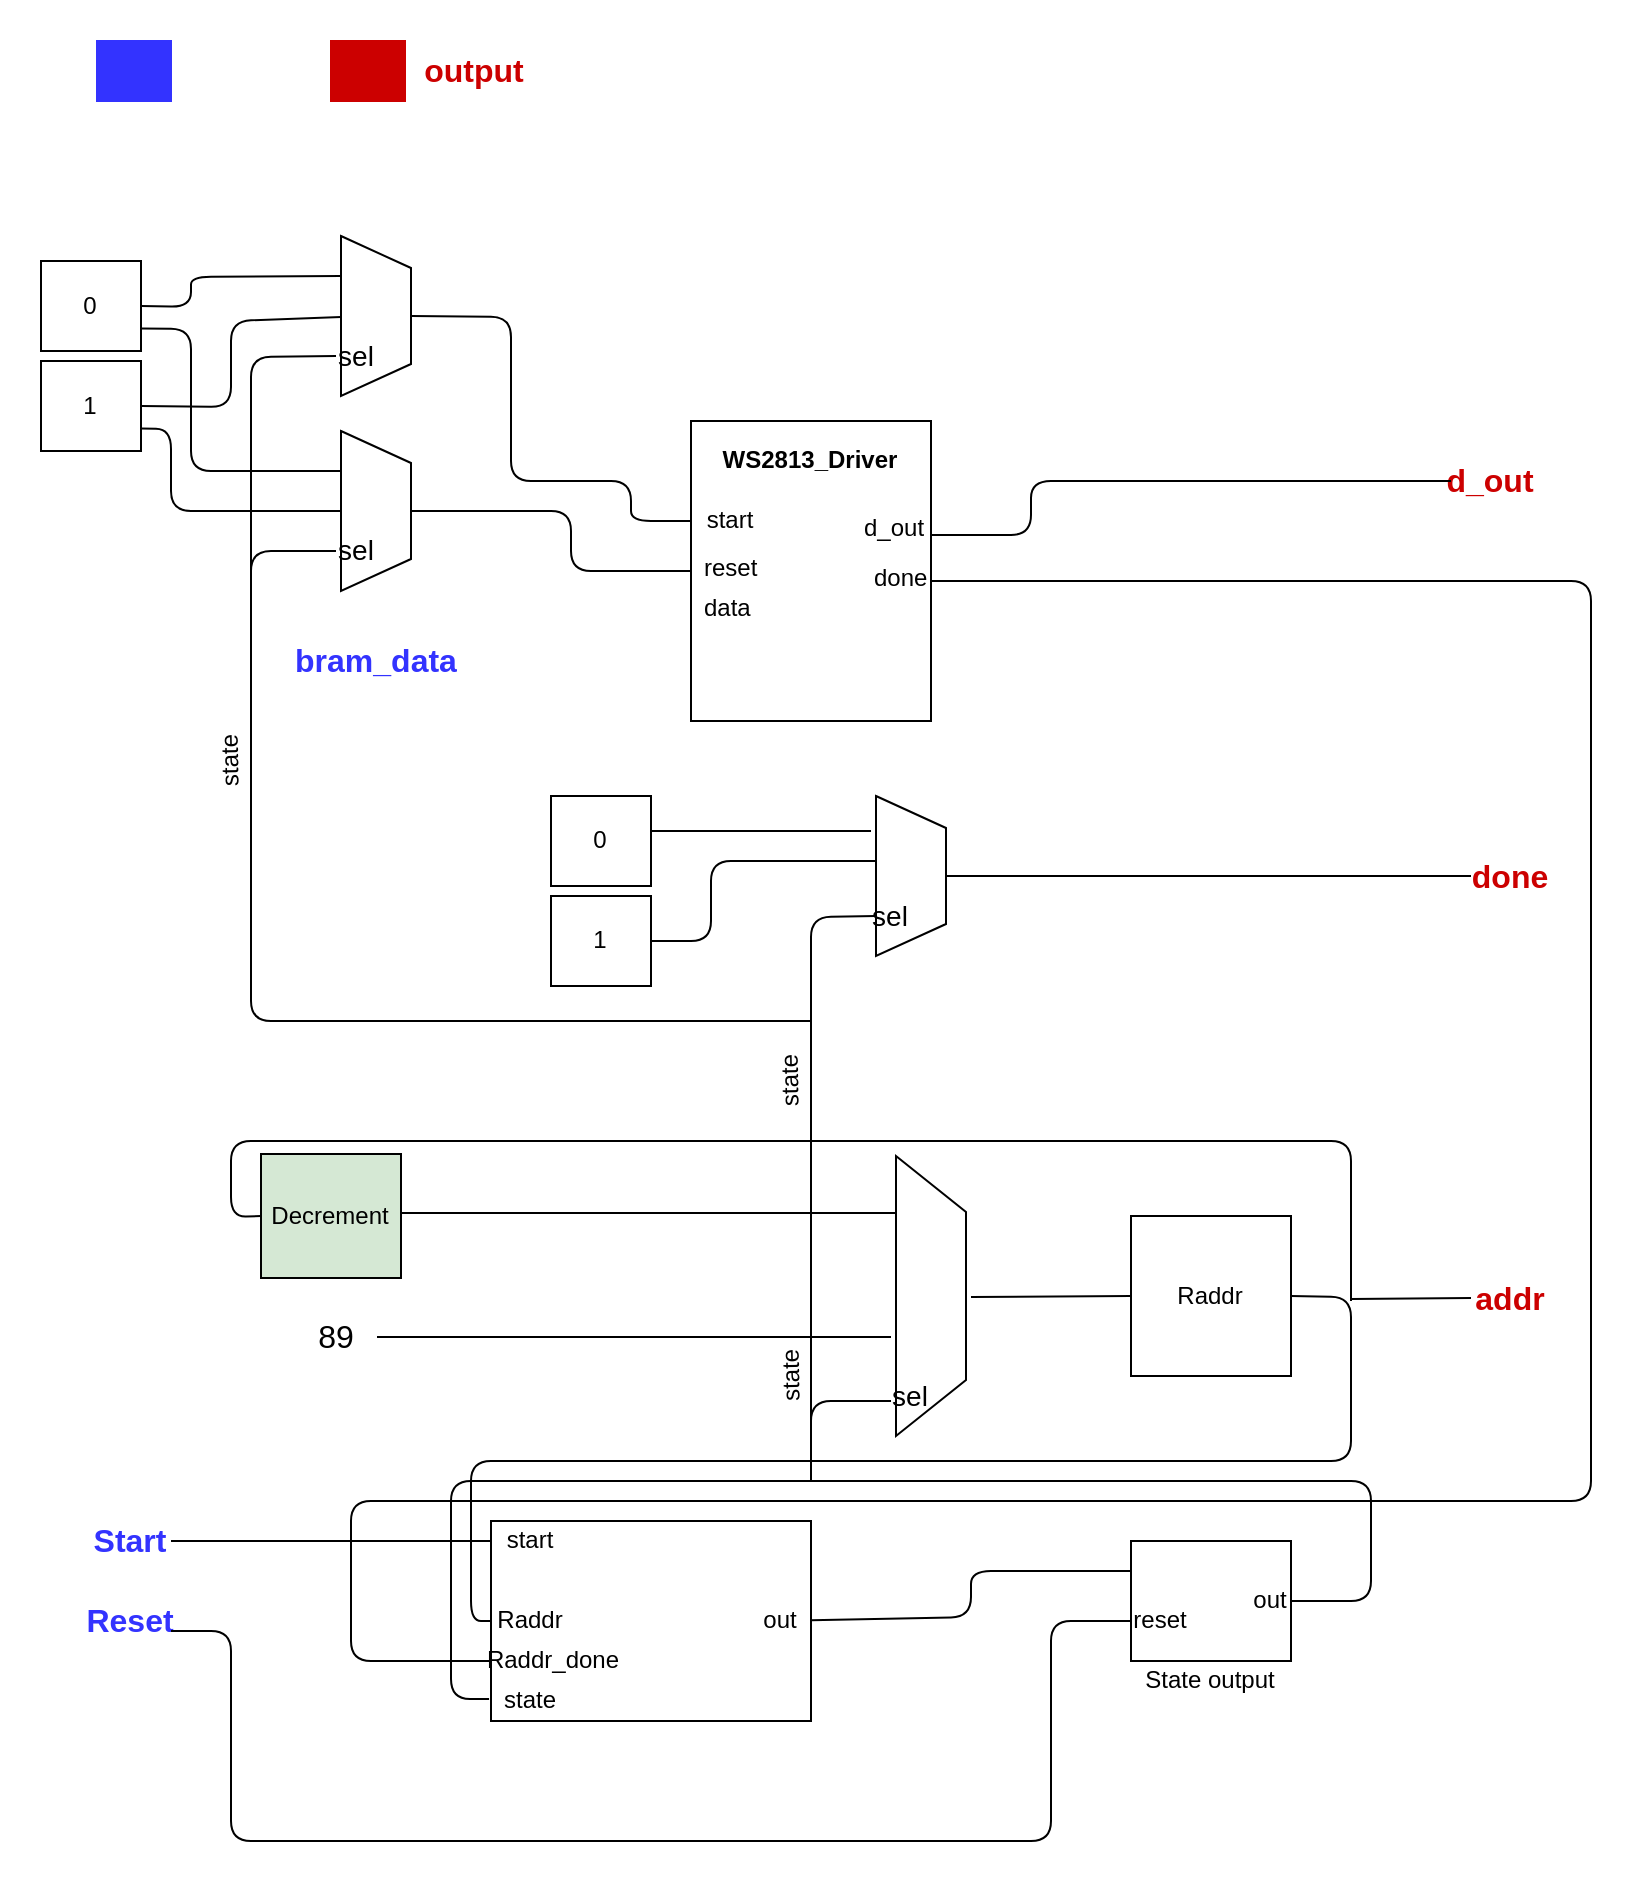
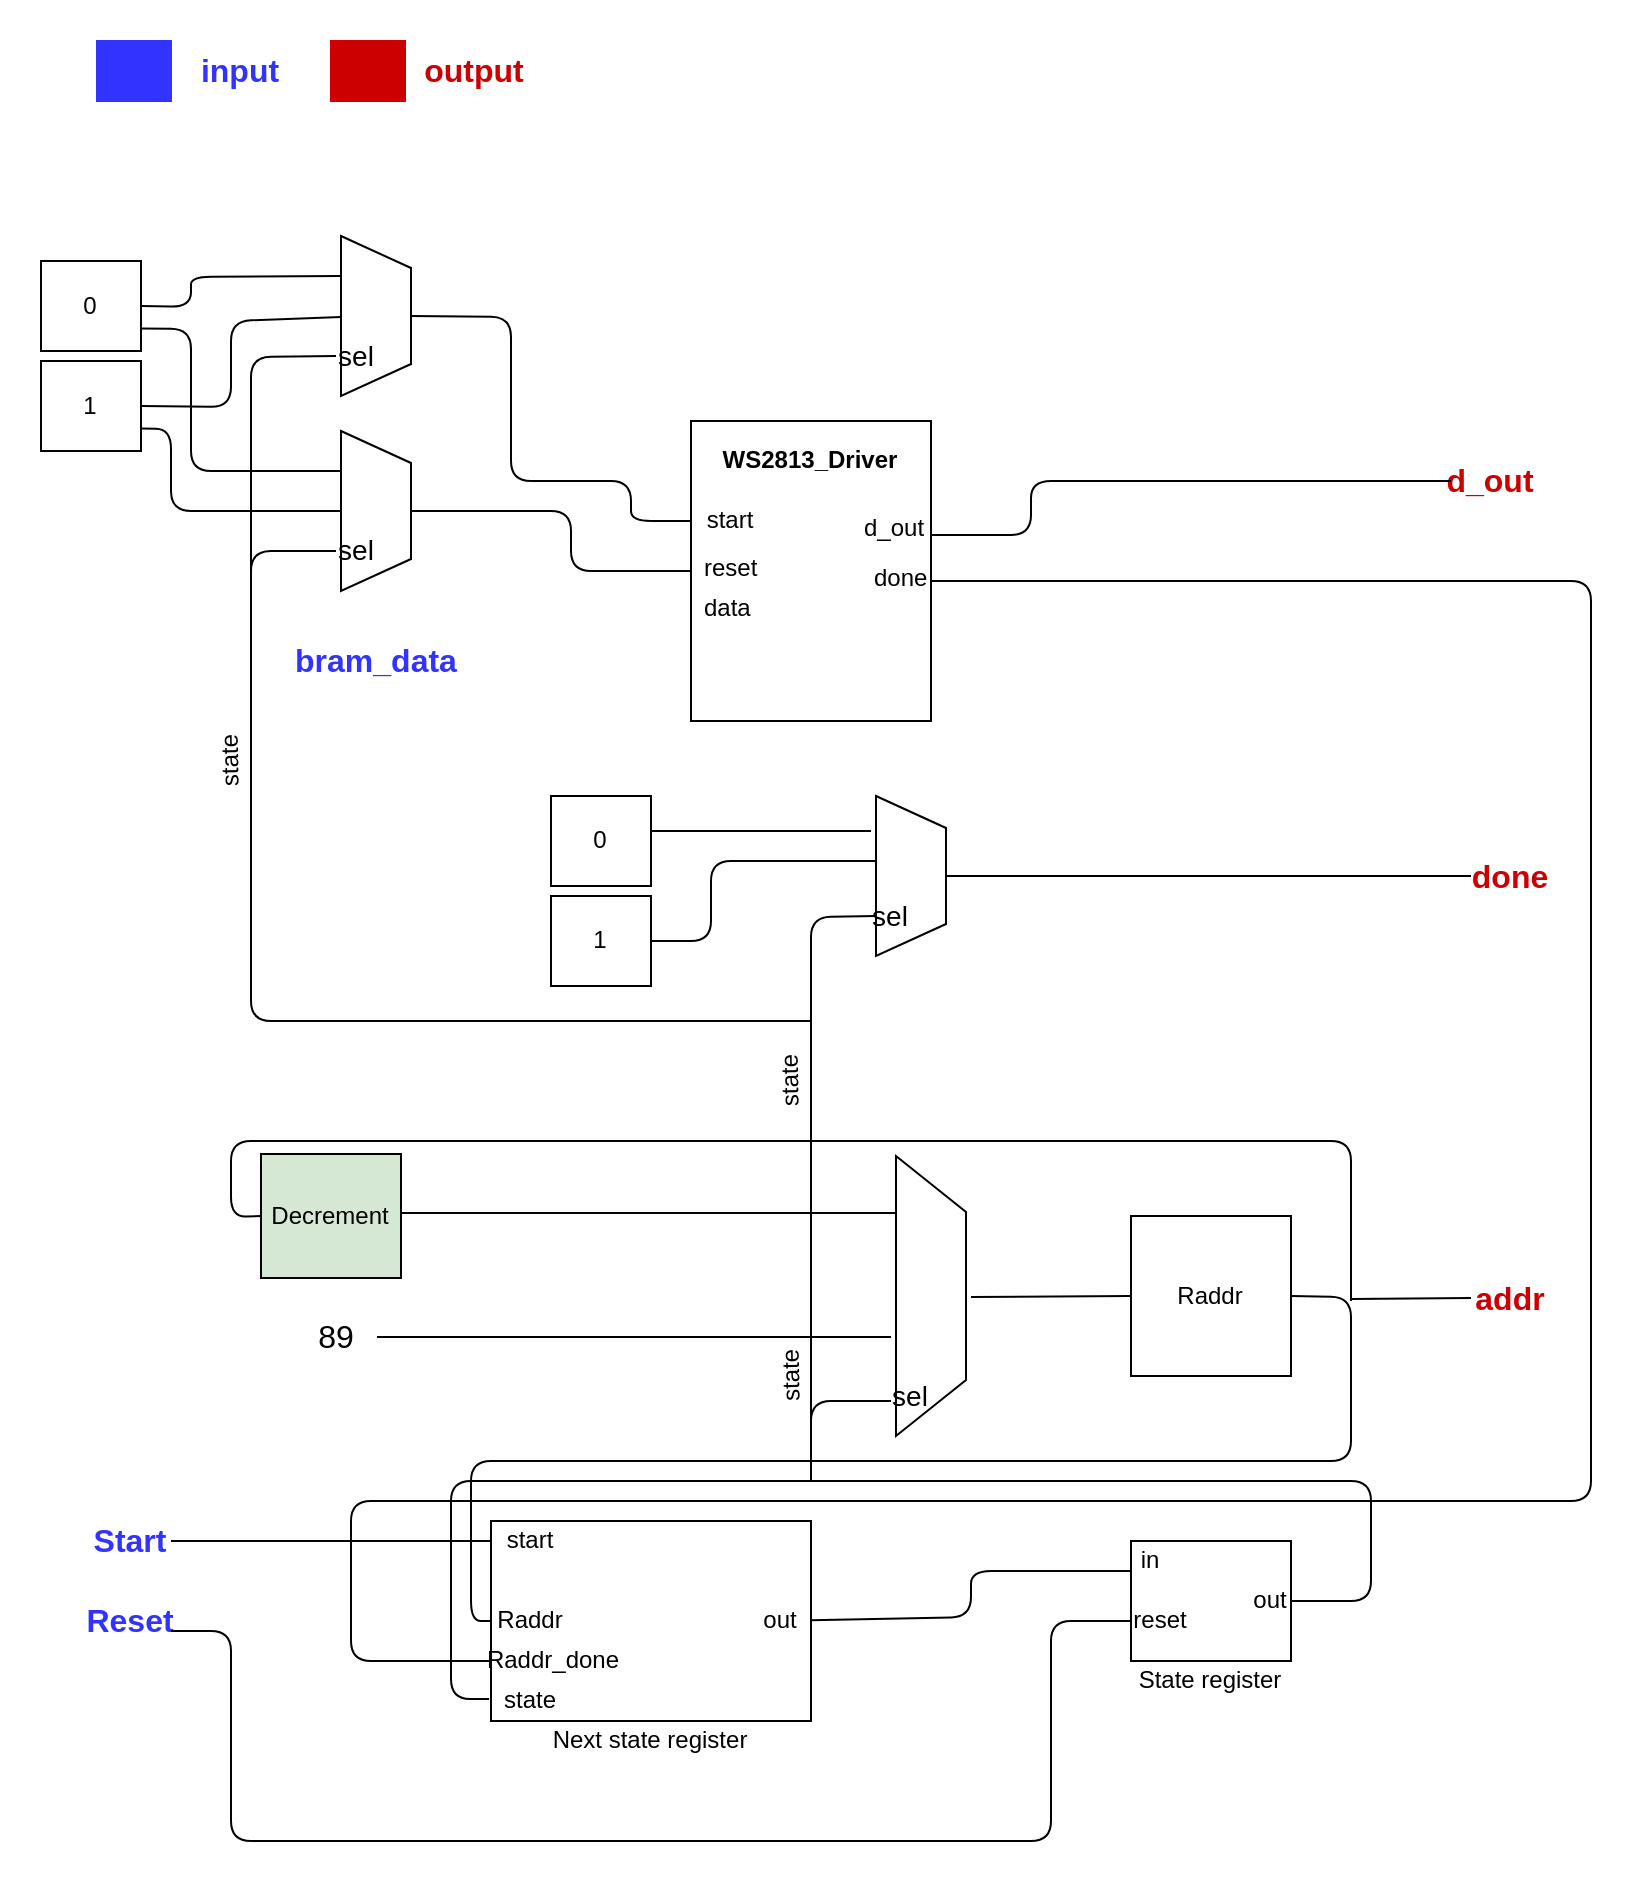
none -> (241, 71)
none -> (1151, 1561)
(1211, 1681) -> (1211, 1681)
none -> (651, 1741)
